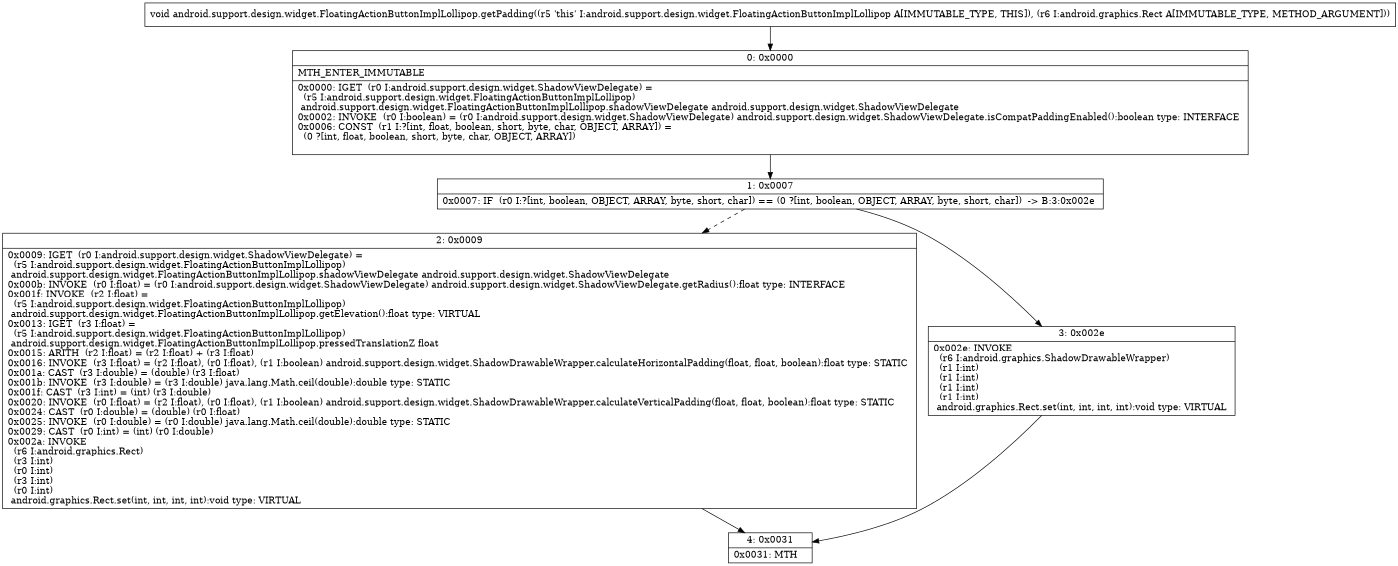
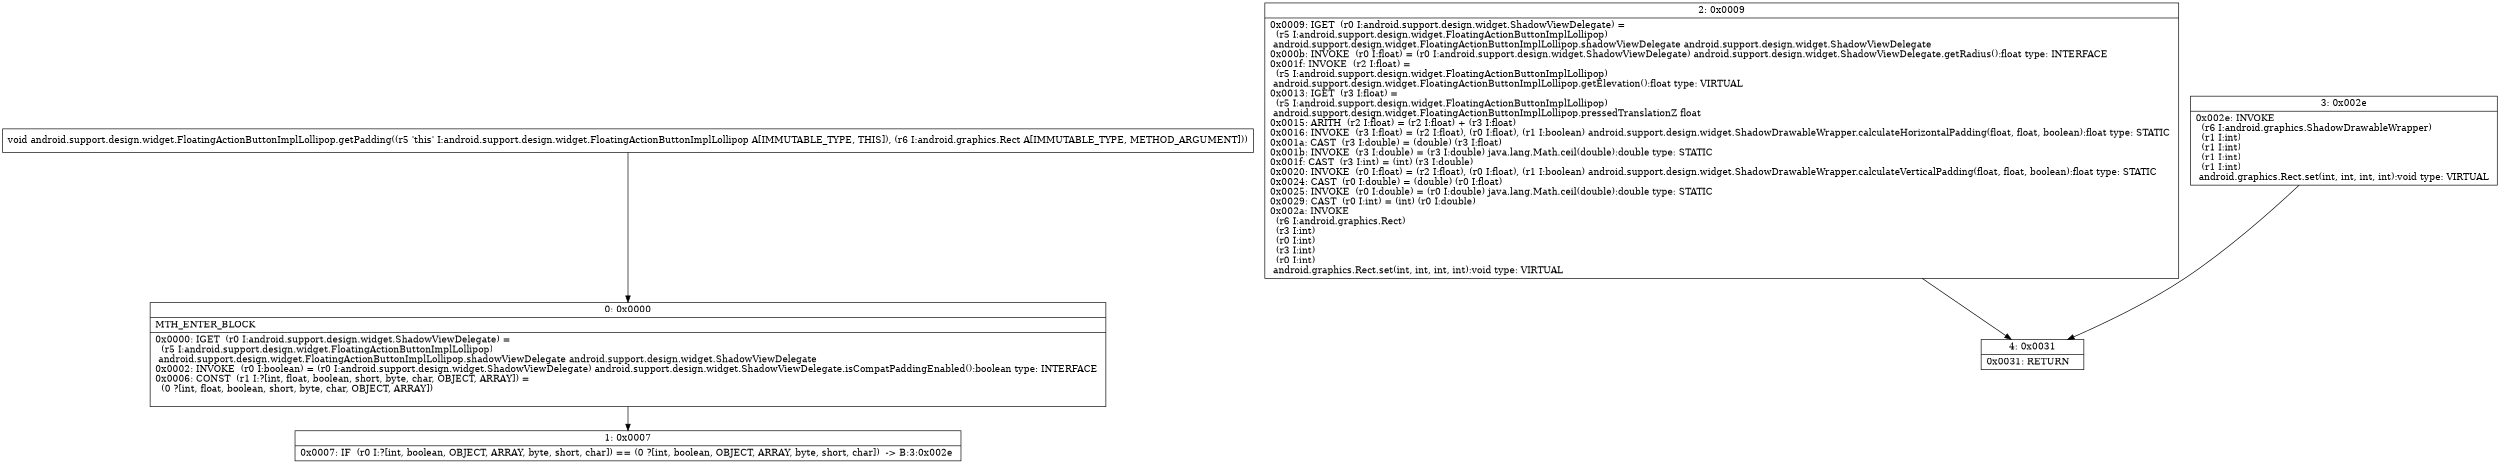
(362, 73) -> (206, 325)
(726, 219) -> none
(955, 252) -> none
(770, 555) -> (2032, 362)
